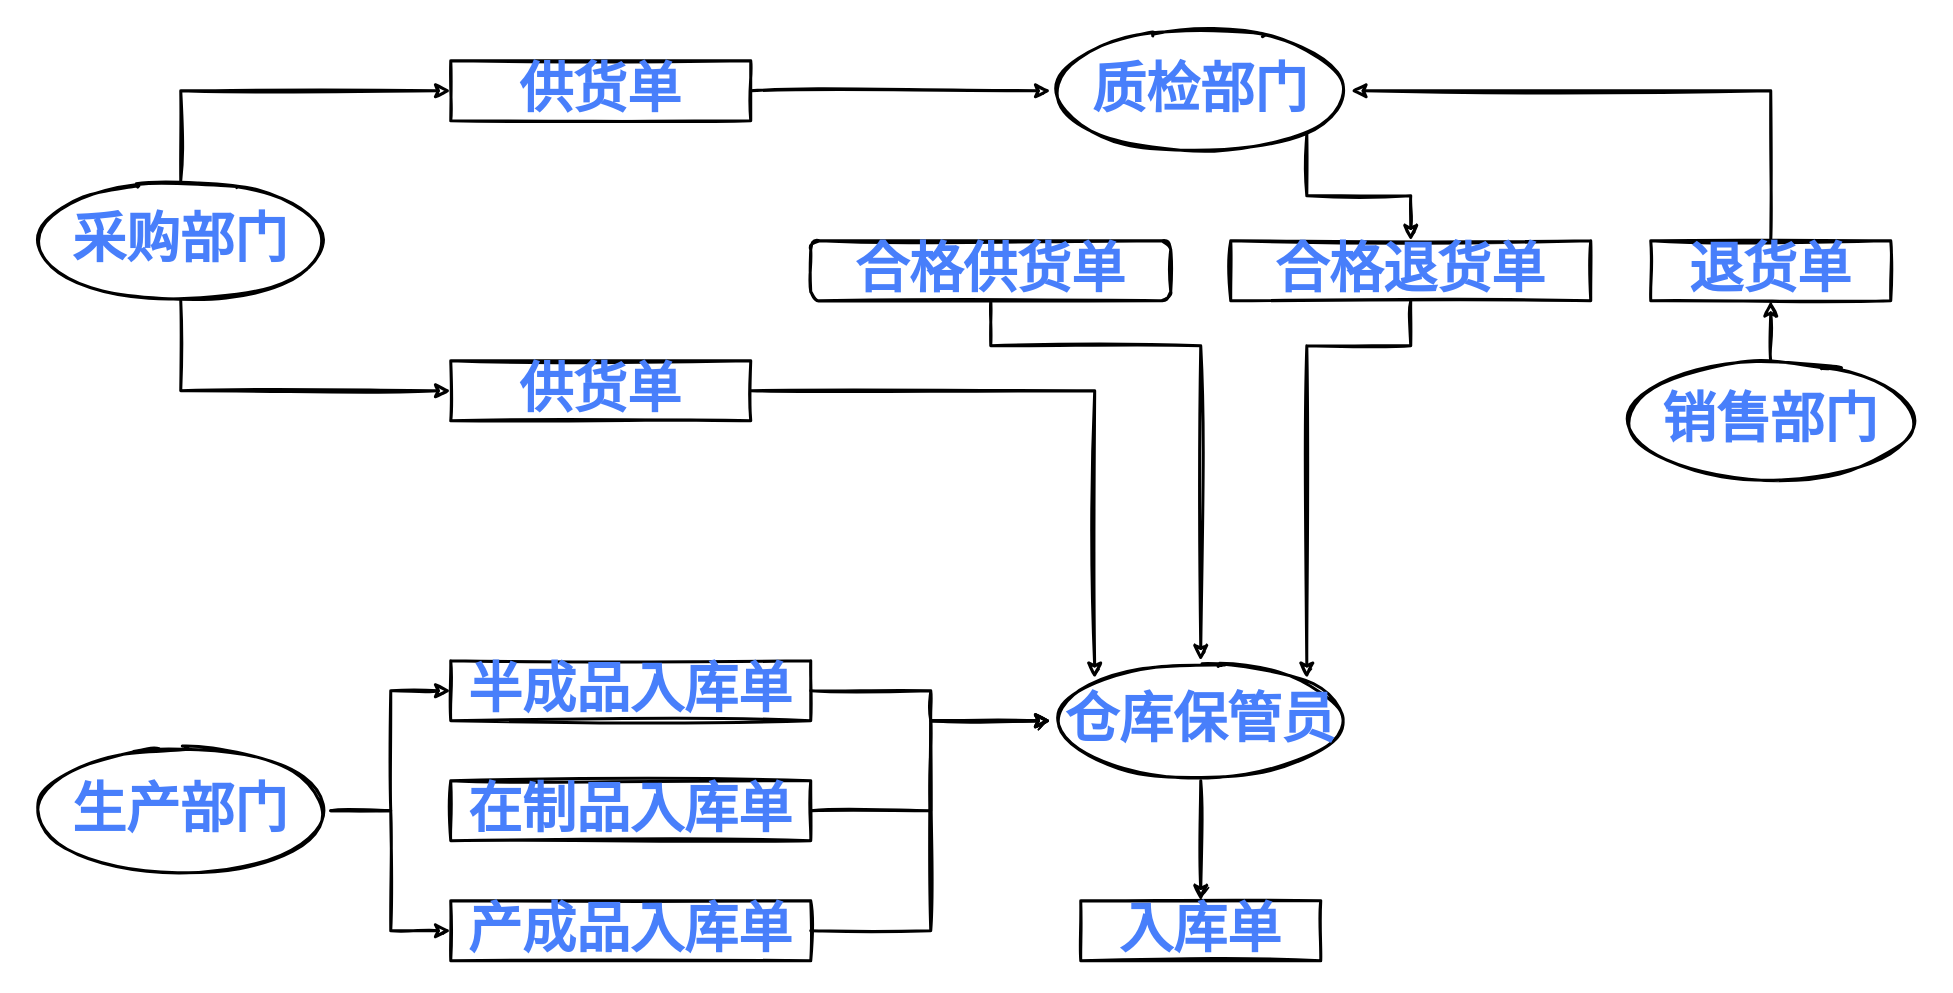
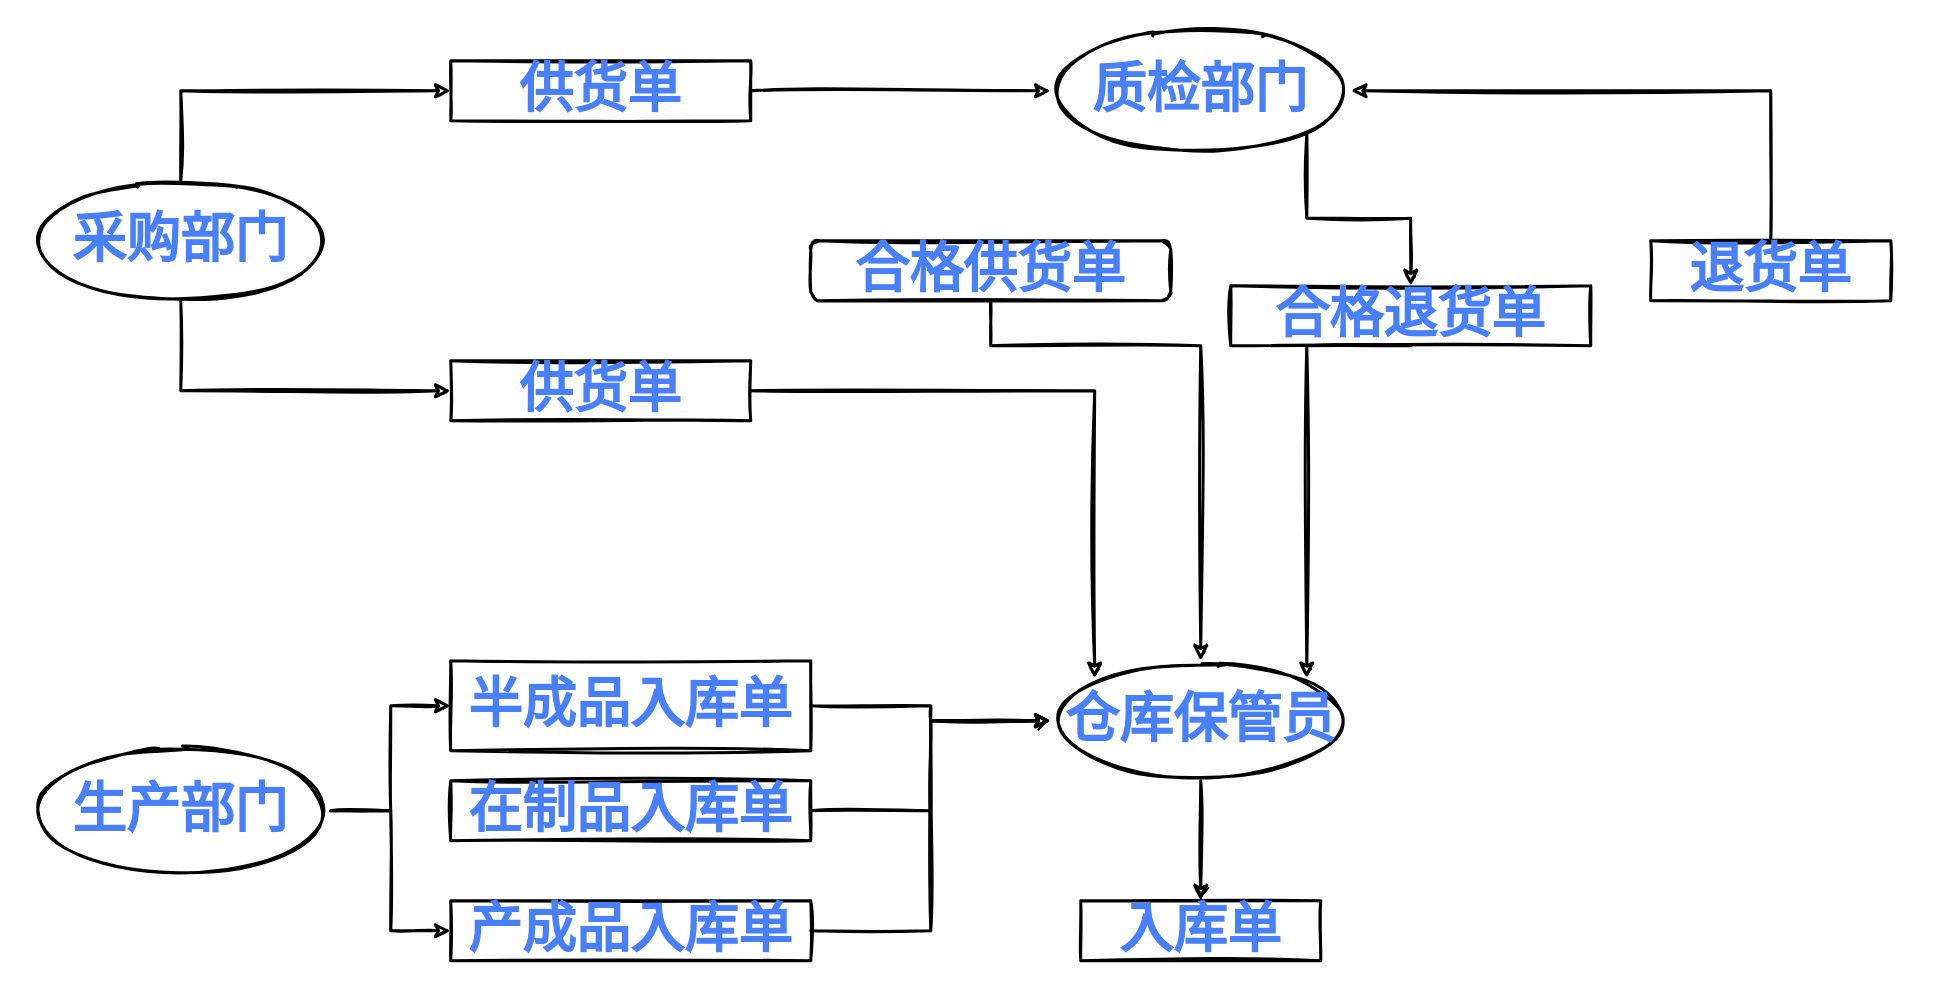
(1411, 271) -> (1411, 316)
(1771, 335) -> none
(1771, 421) -> none
(631, 691) -> (631, 706)
